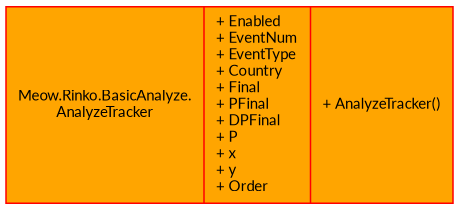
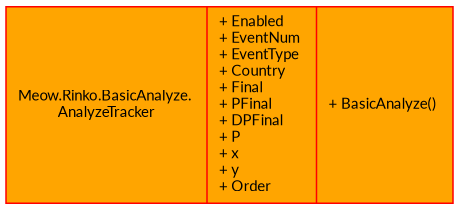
(382, 104) -> (383, 104)
